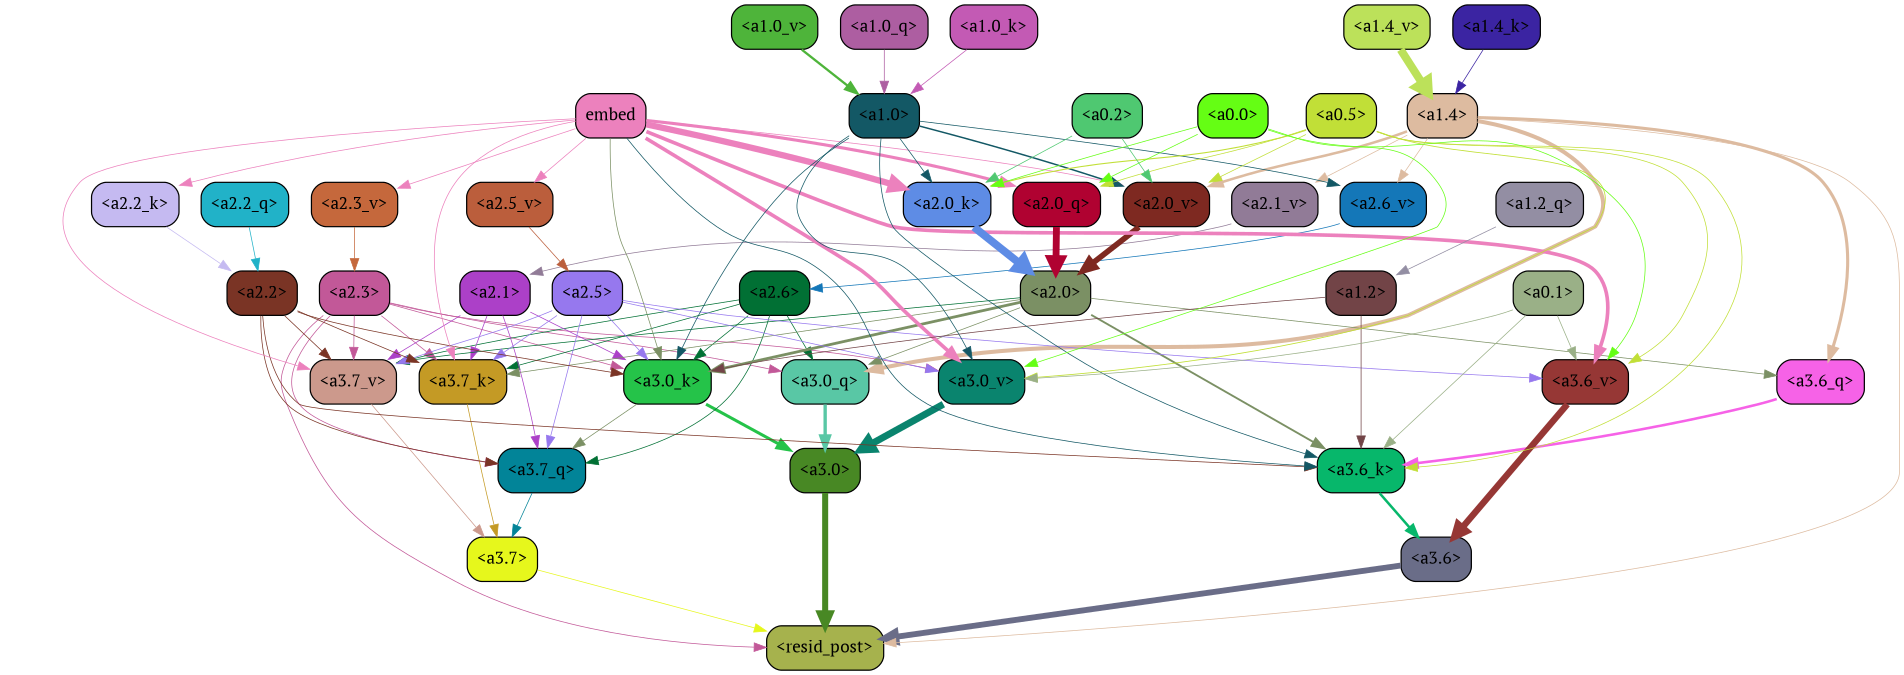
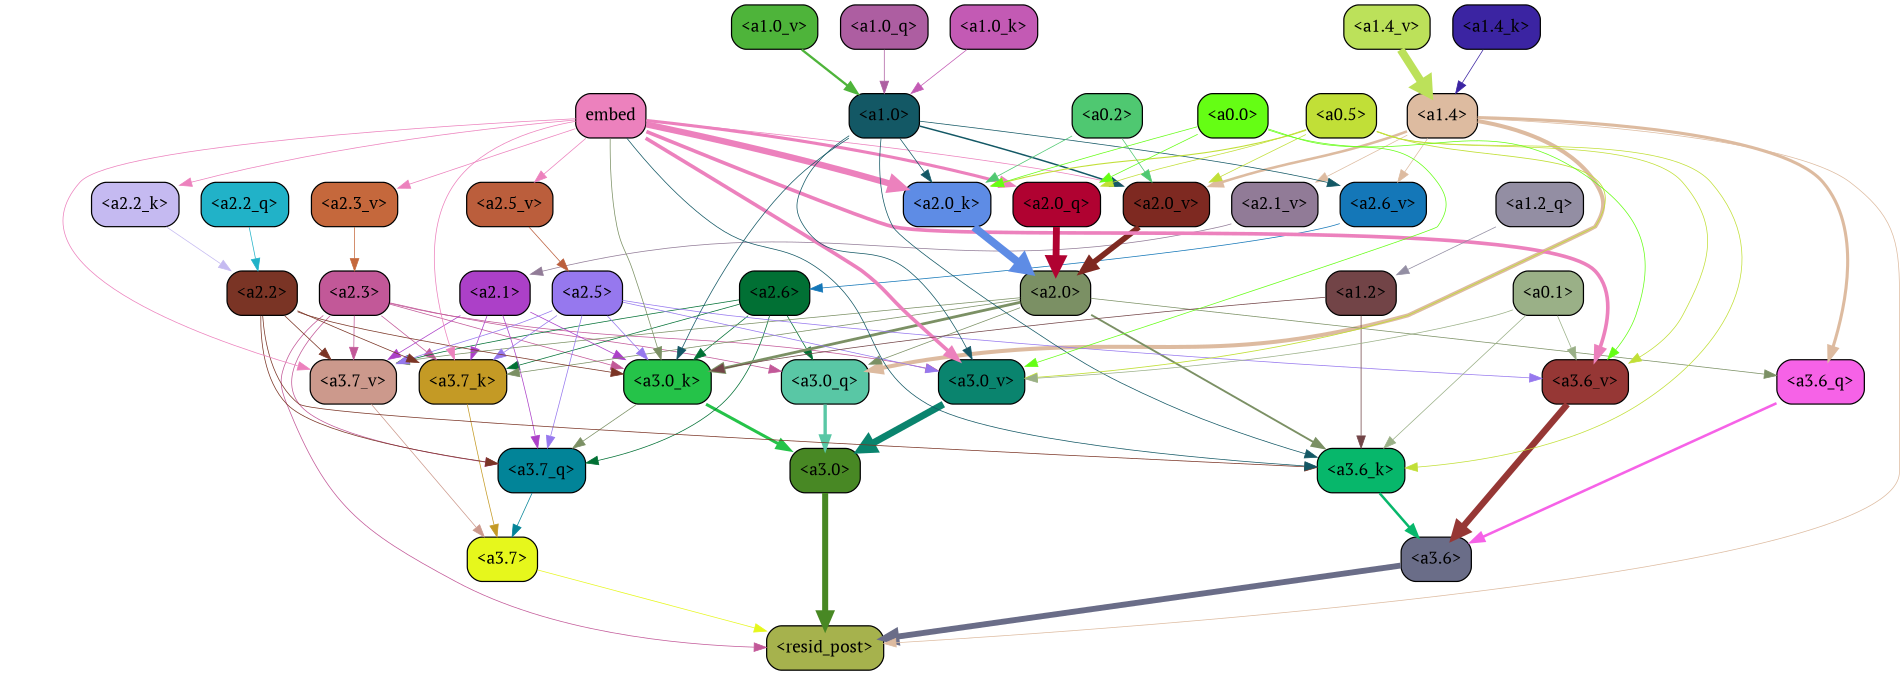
(821, 317) -> (821, 317)
(1598, 437) -> (1630, 470)
